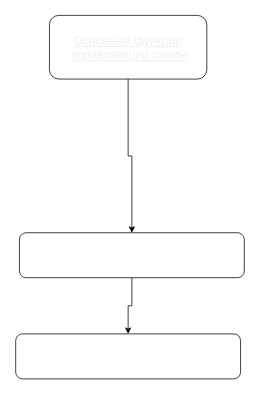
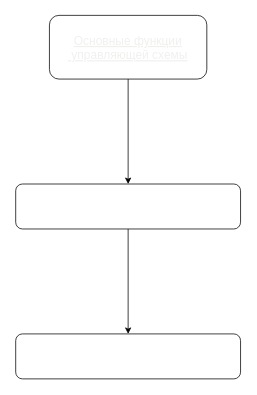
(132, 255) -> (128, 207)
